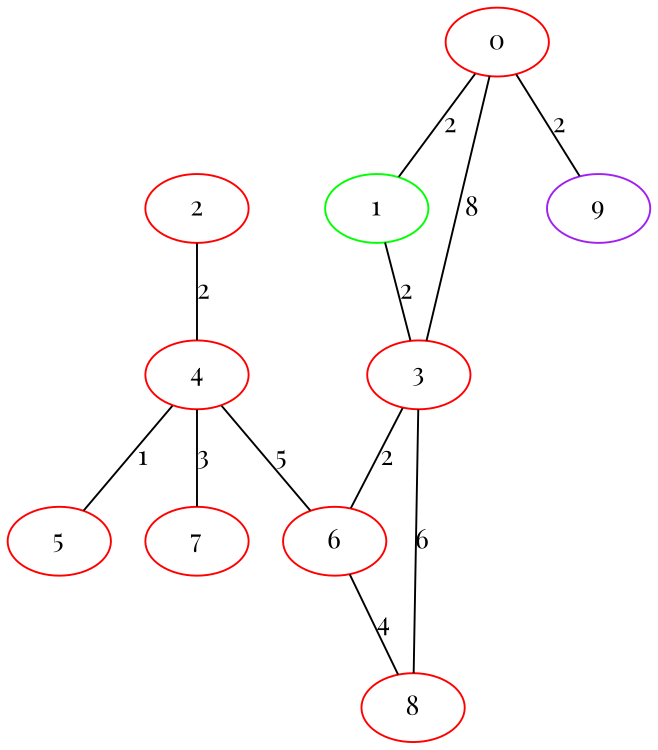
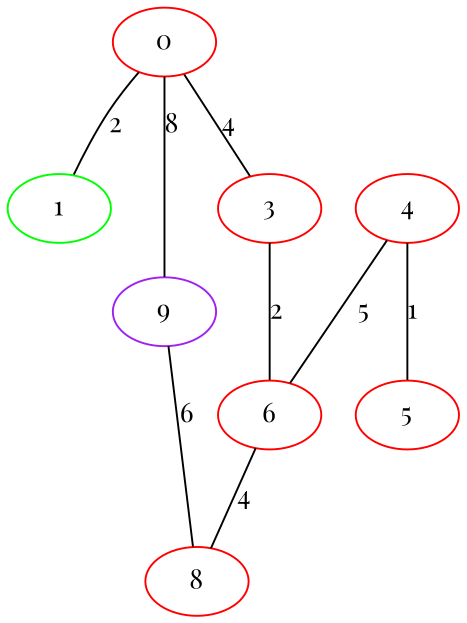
(559, 125) -> (172, 125)
(197, 208) -> none
(472, 208) -> (229, 125)
(398, 291) -> none
(197, 541) -> none
(416, 541) -> (181, 446)
